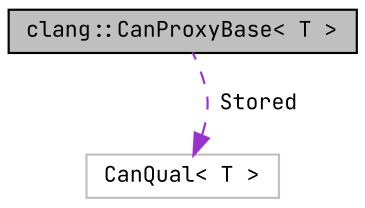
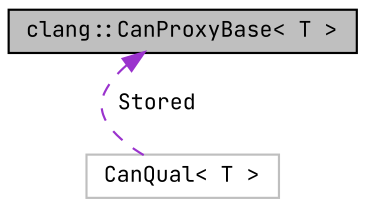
(207, 93) -> (103, 115)
